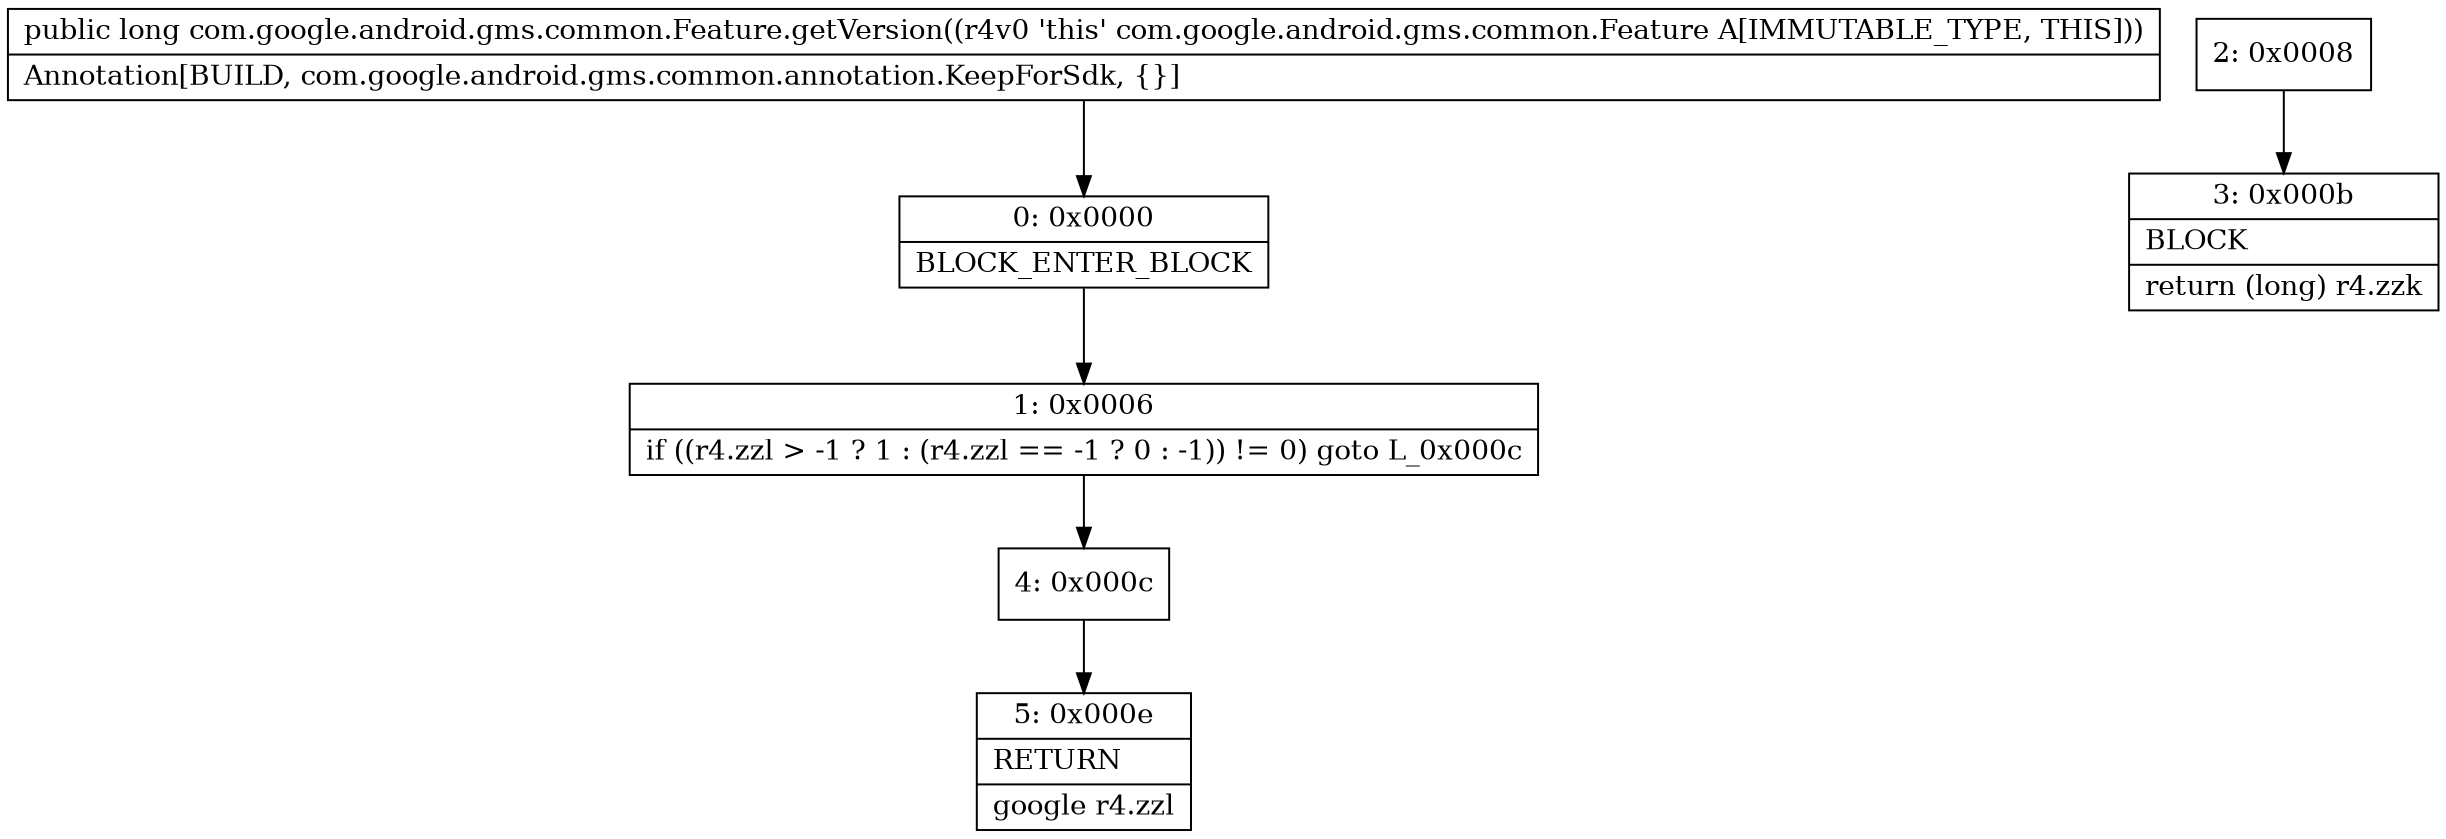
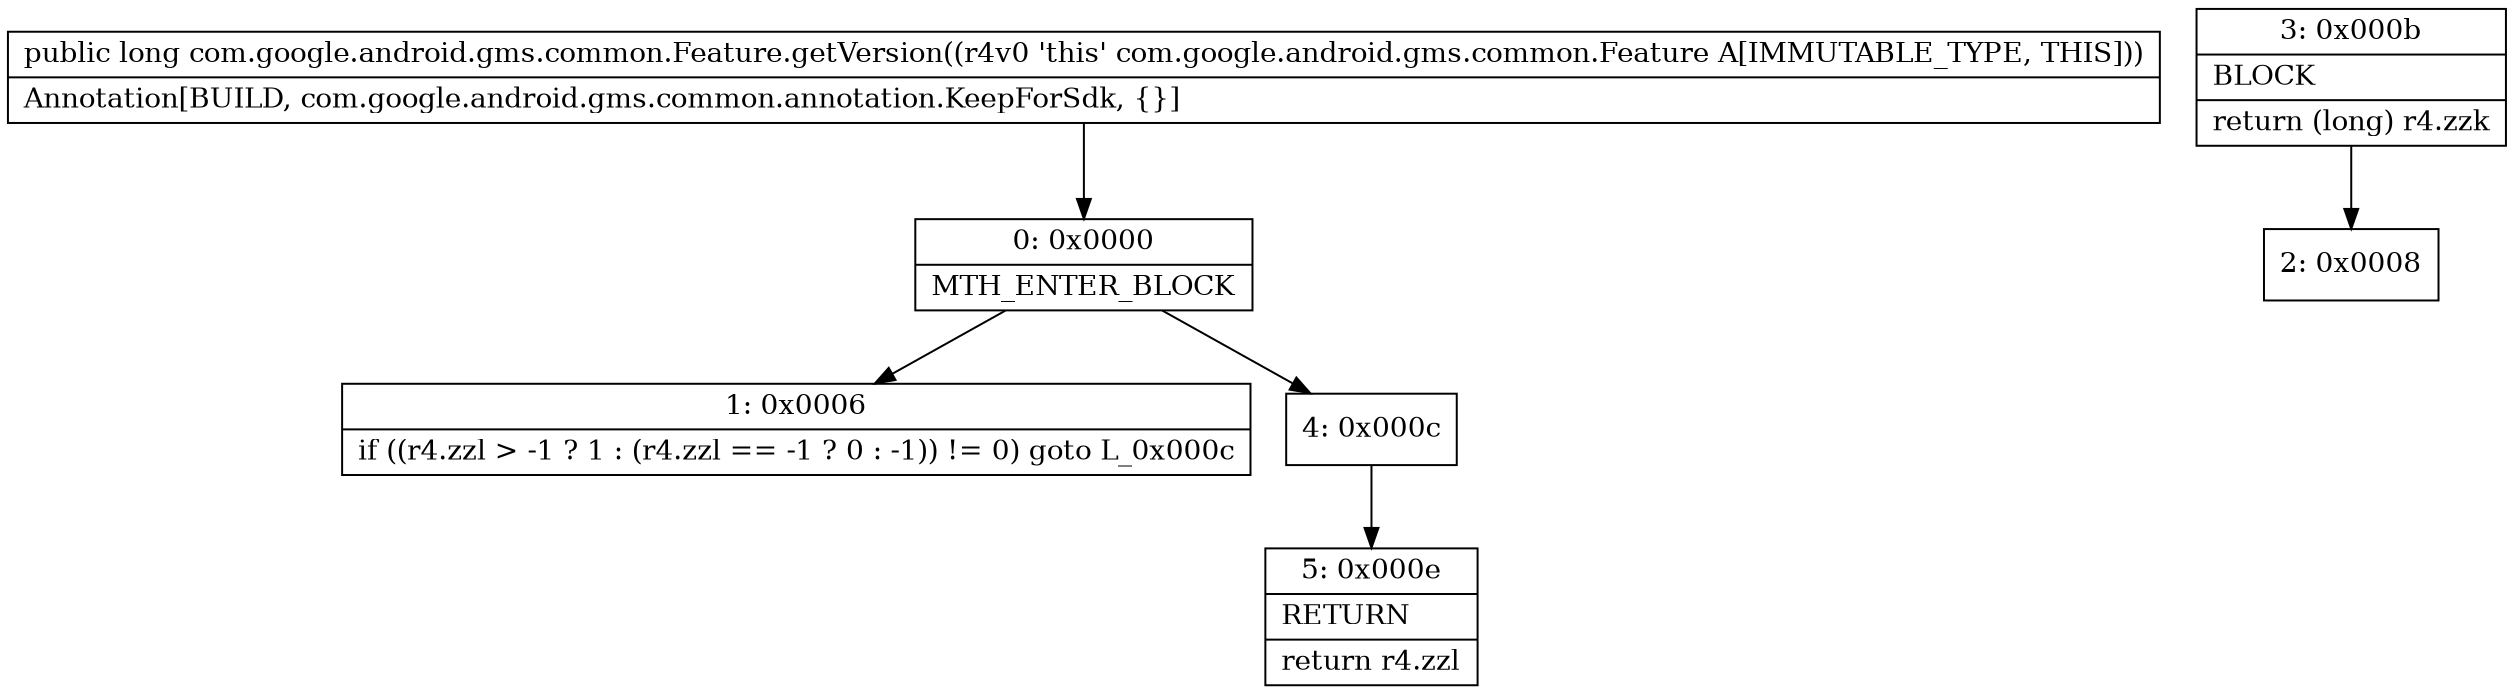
(2284, 122) -> (2351, 177)
(1084, 264) -> (1084, 287)
(1084, 502) -> (1228, 347)
(1084, 806) -> (1371, 661)
